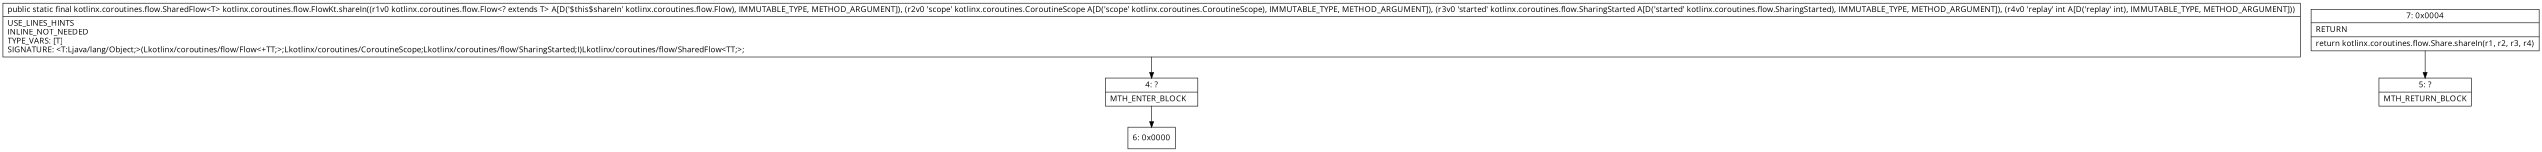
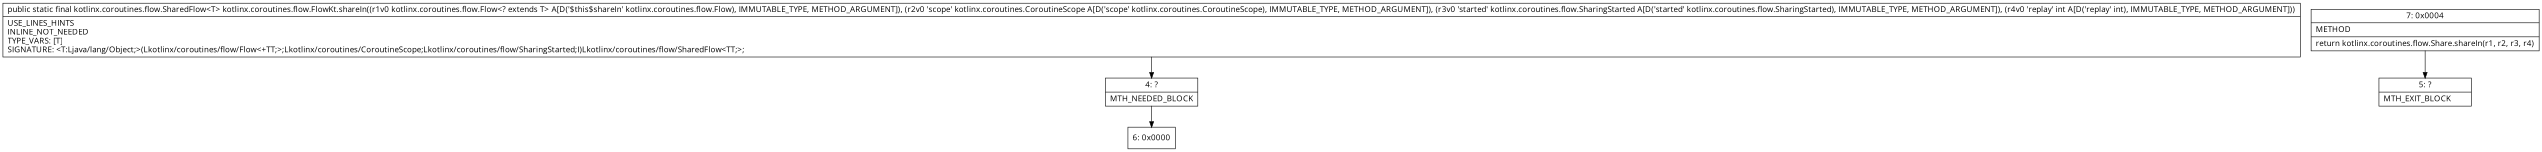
(2332, 30) -> (2334, 30)
(1148, 99) -> (1152, 99)
(2425, 99) -> (2417, 99)
